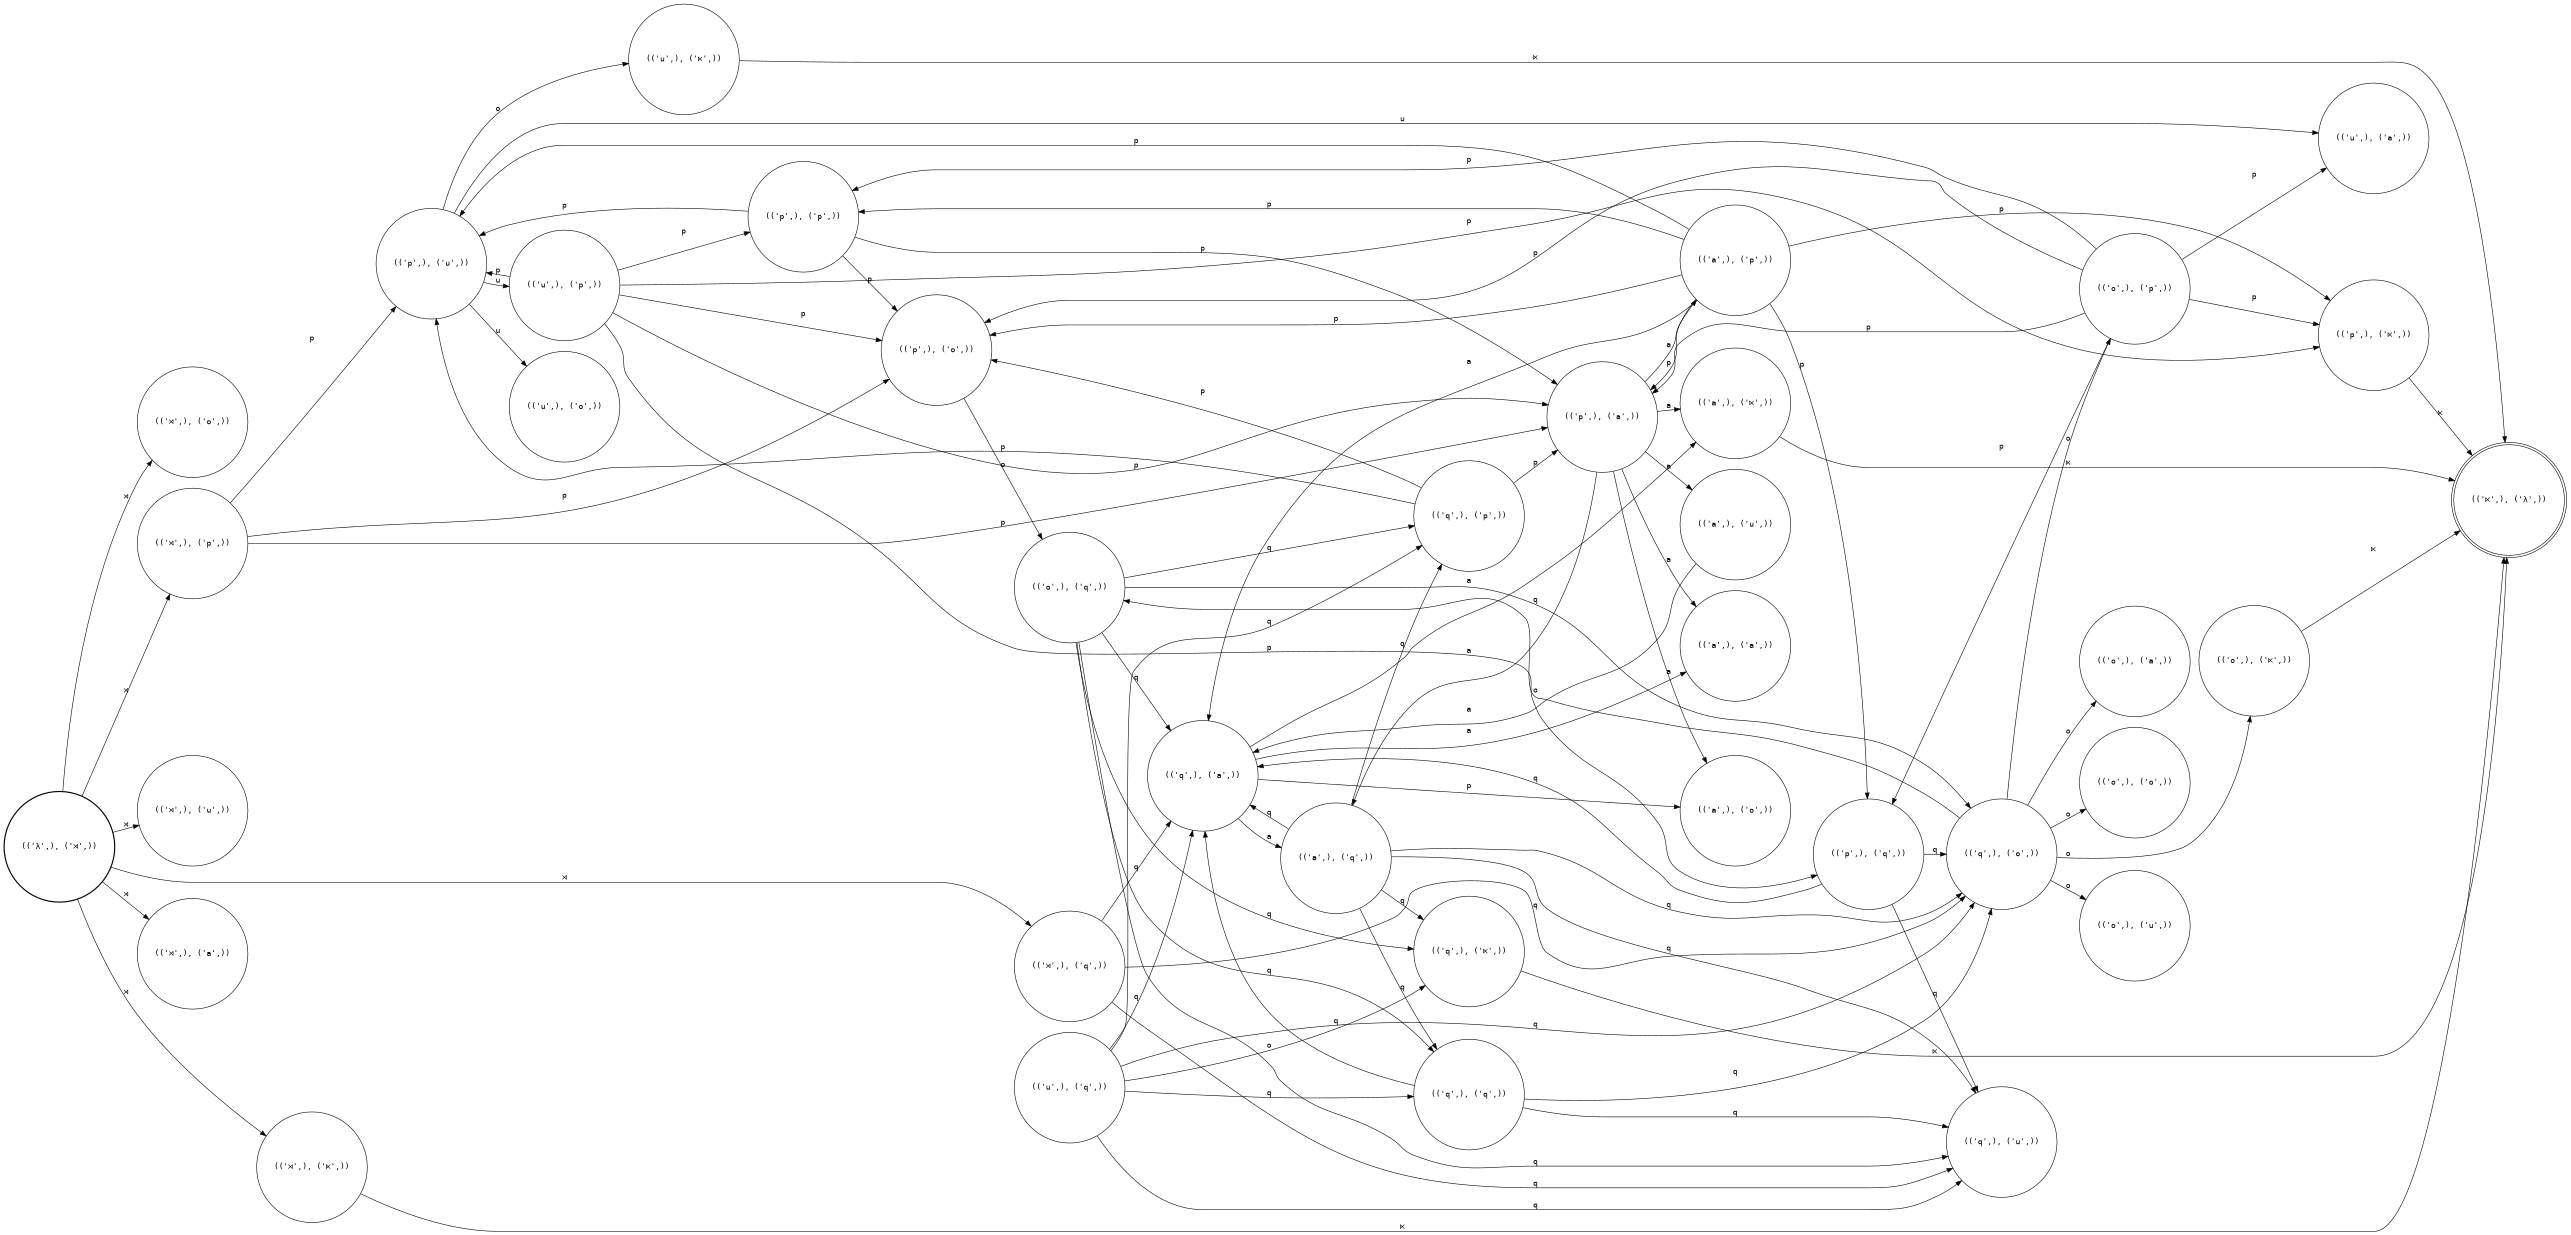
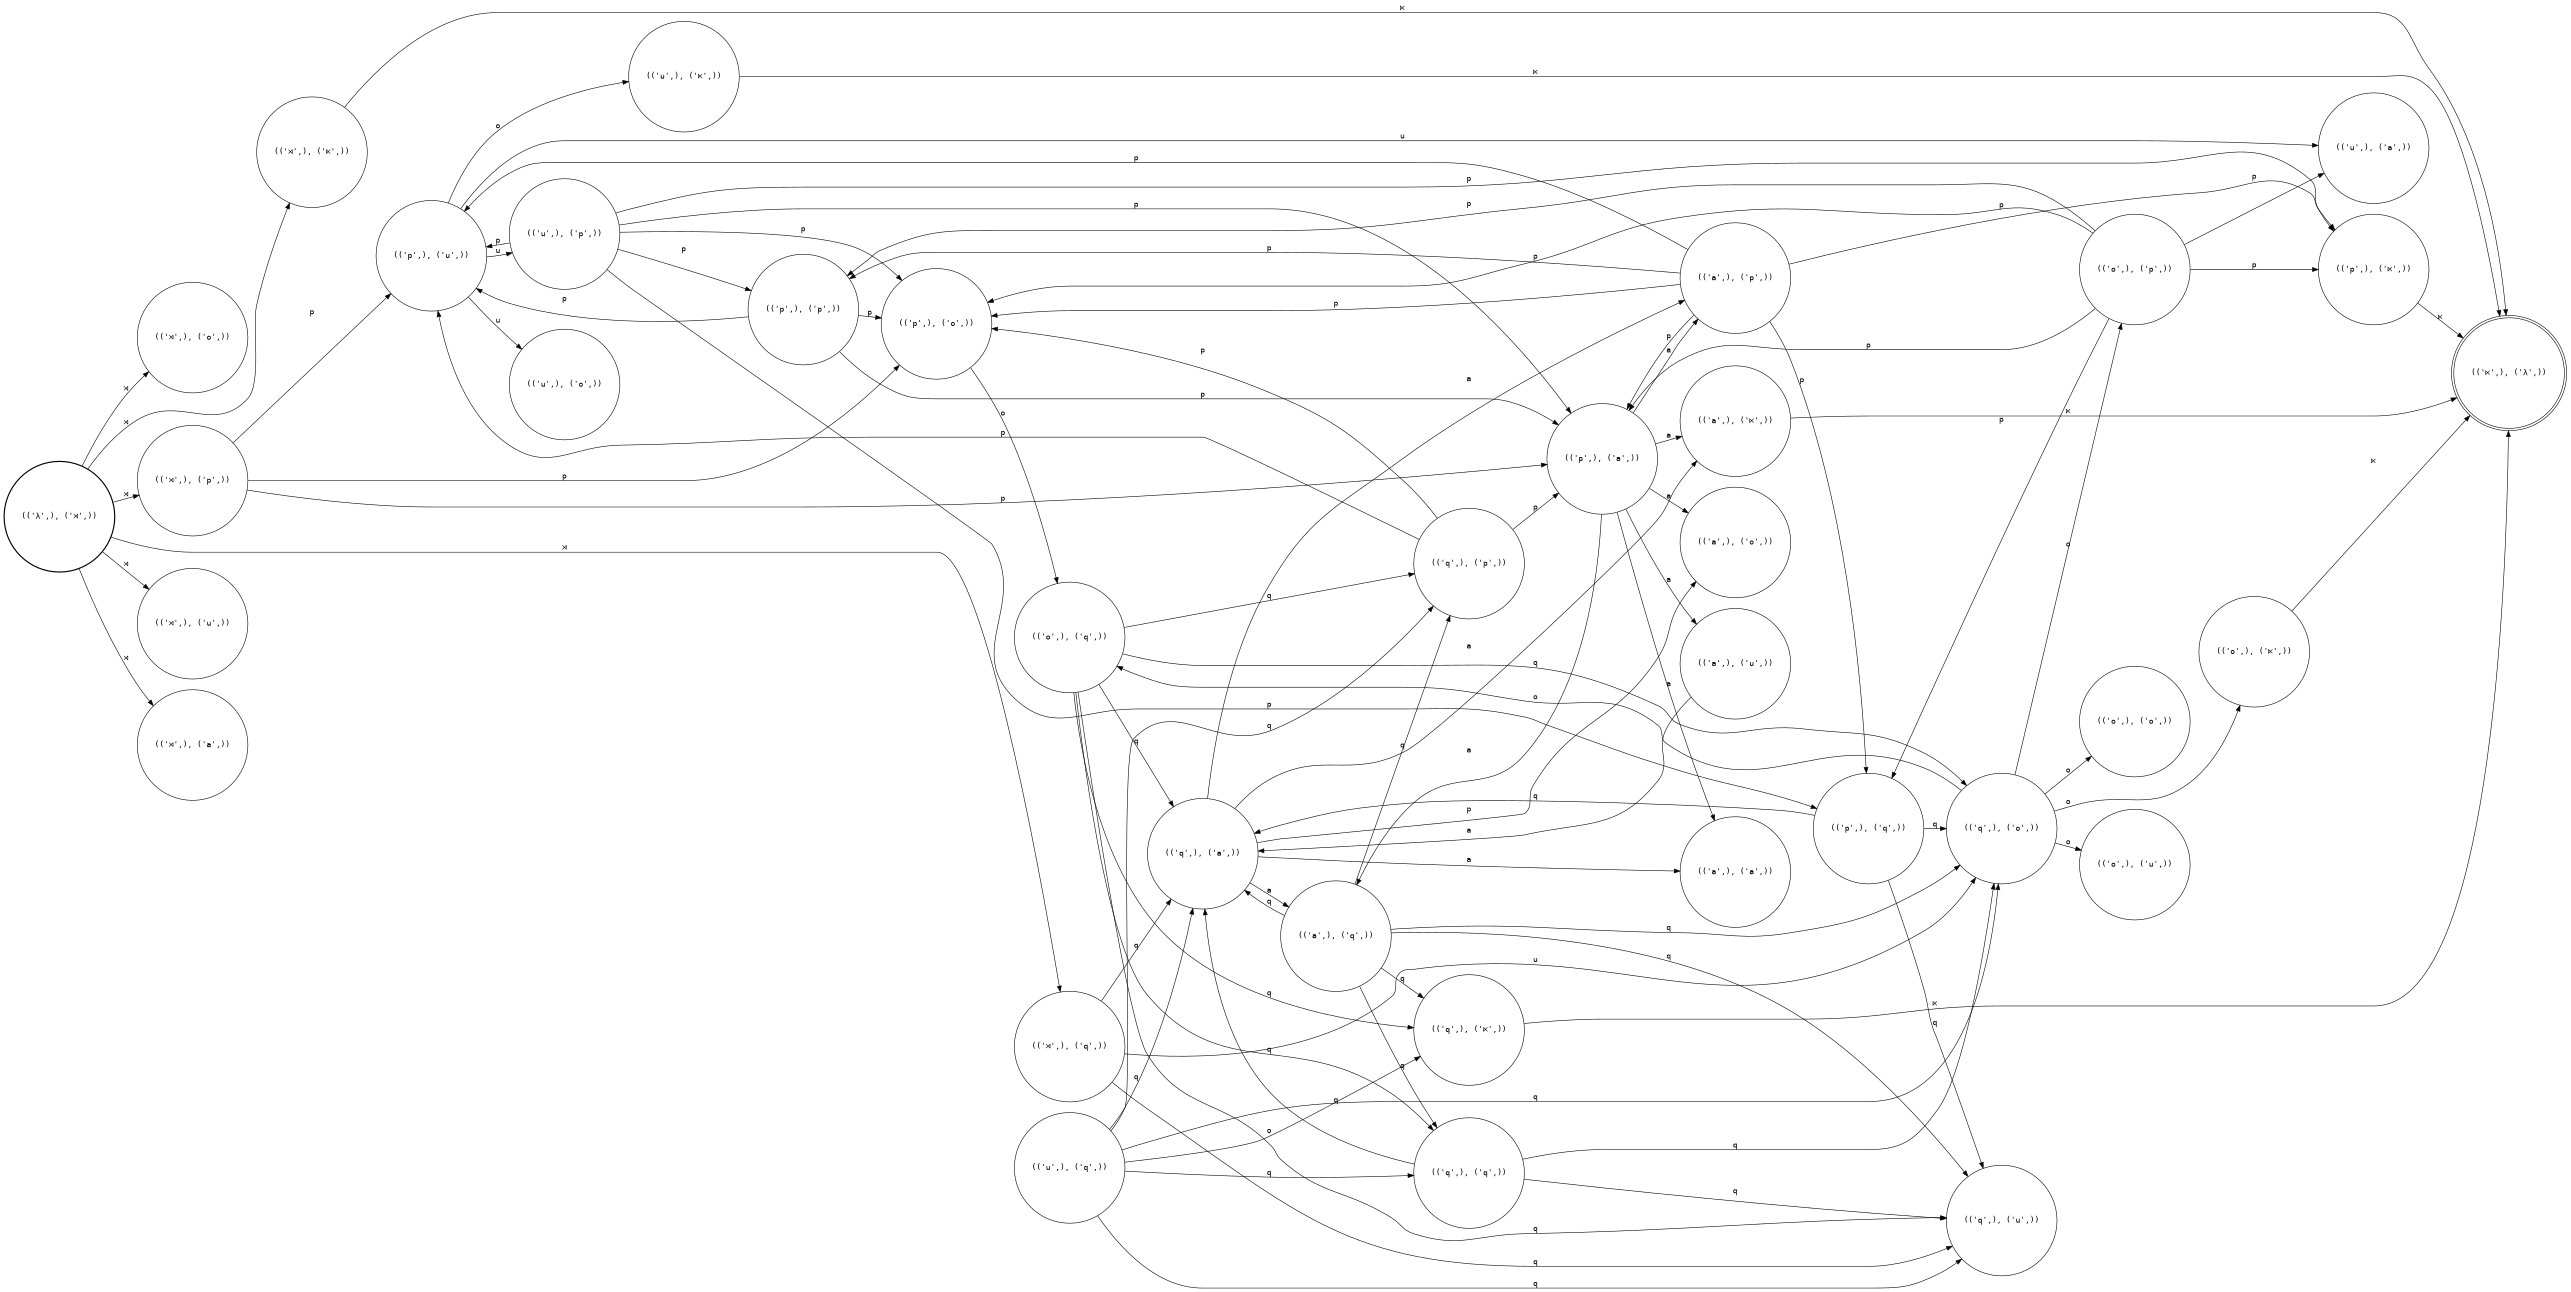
(1379, 428) -> (1366, 485)
(2135, 661) -> none
(1536, 905) -> (1536, 960)
